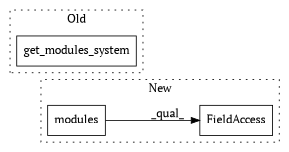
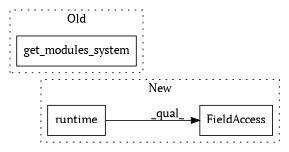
(77, 120) -> (77, 120)
